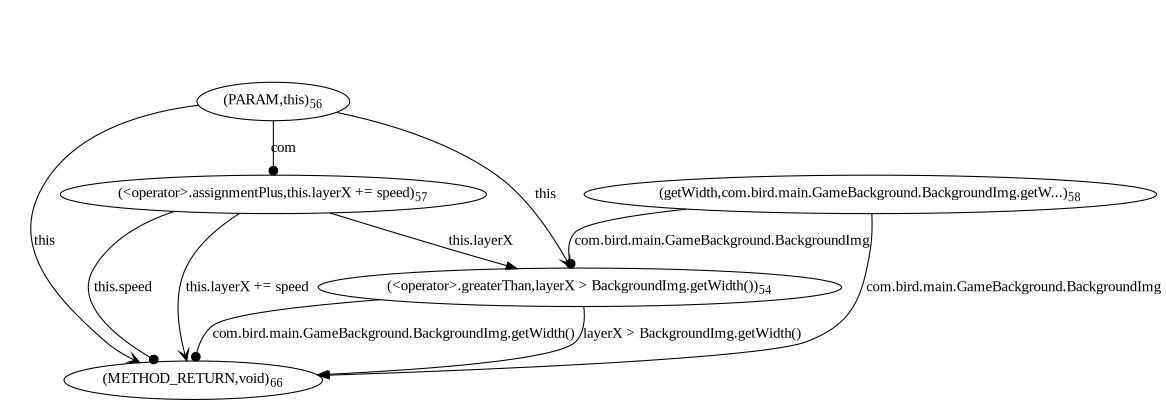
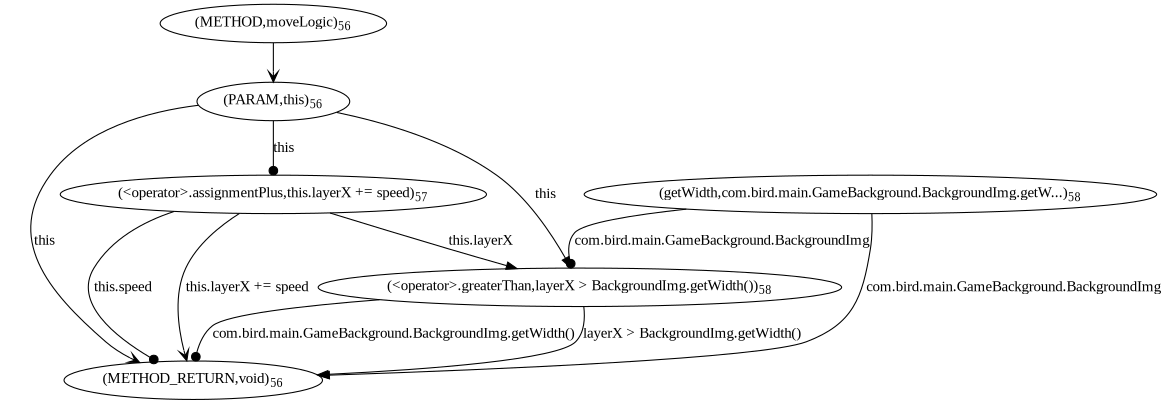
none -> (273, 23)
(284, 148) -> (284, 148)
(469, 158) -> (469, 158)
(766, 286) -> (766, 286)
(277, 379) -> (277, 379)
